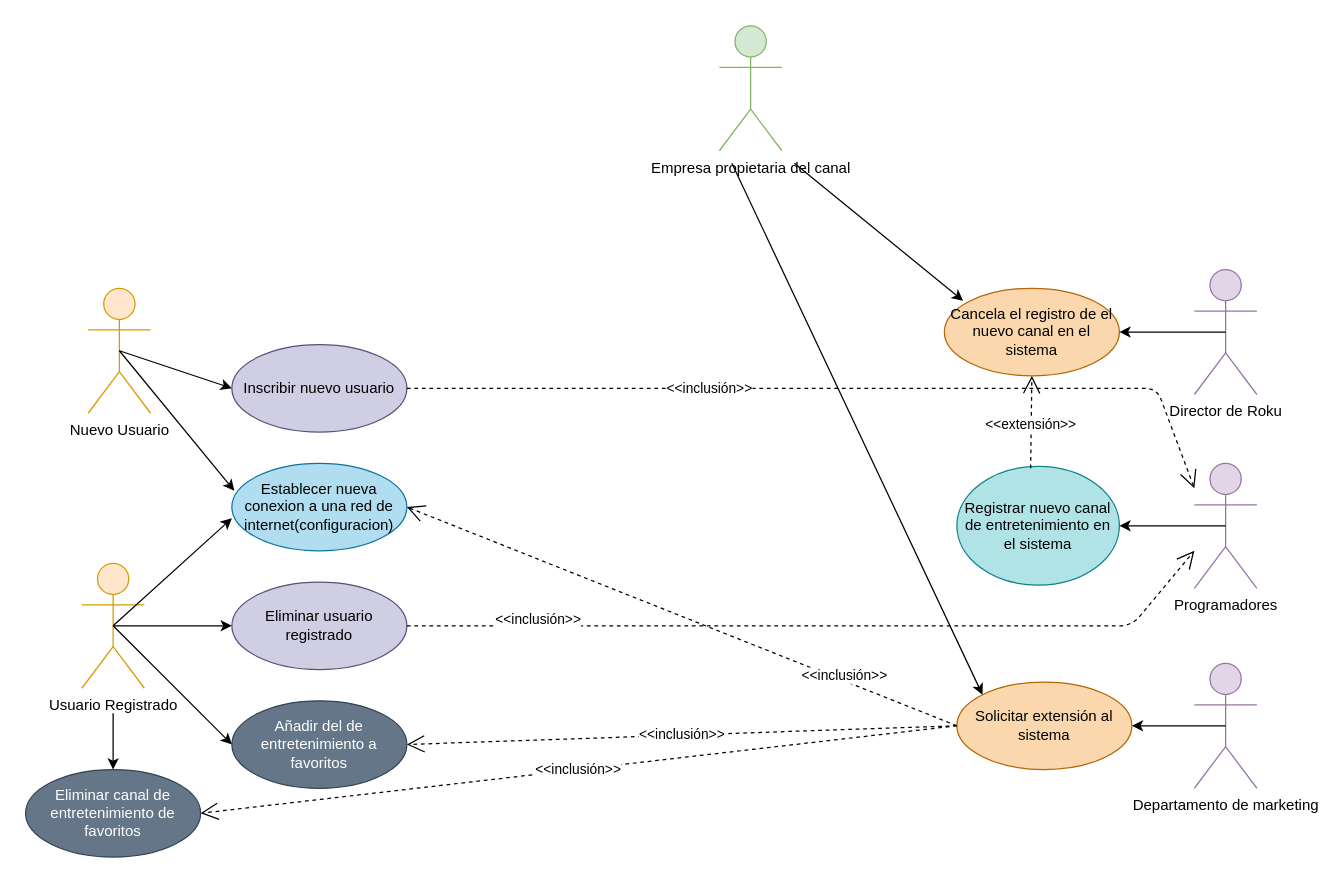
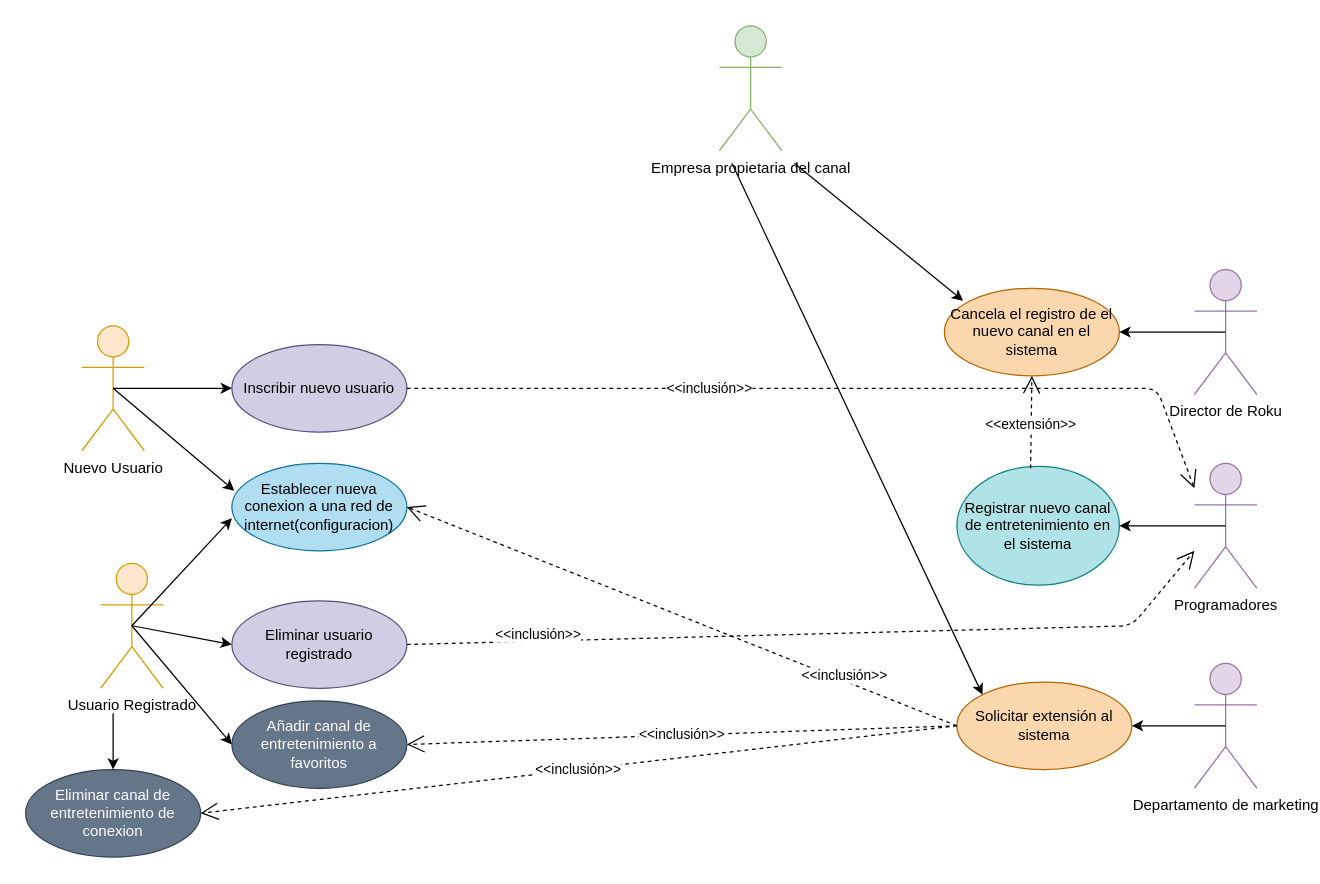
(119, 351) -> (113, 388)
(113, 626) -> (132, 626)
(319, 626) -> (319, 644)
(319, 744) -> (319, 744)
(113, 813) -> (113, 813)
